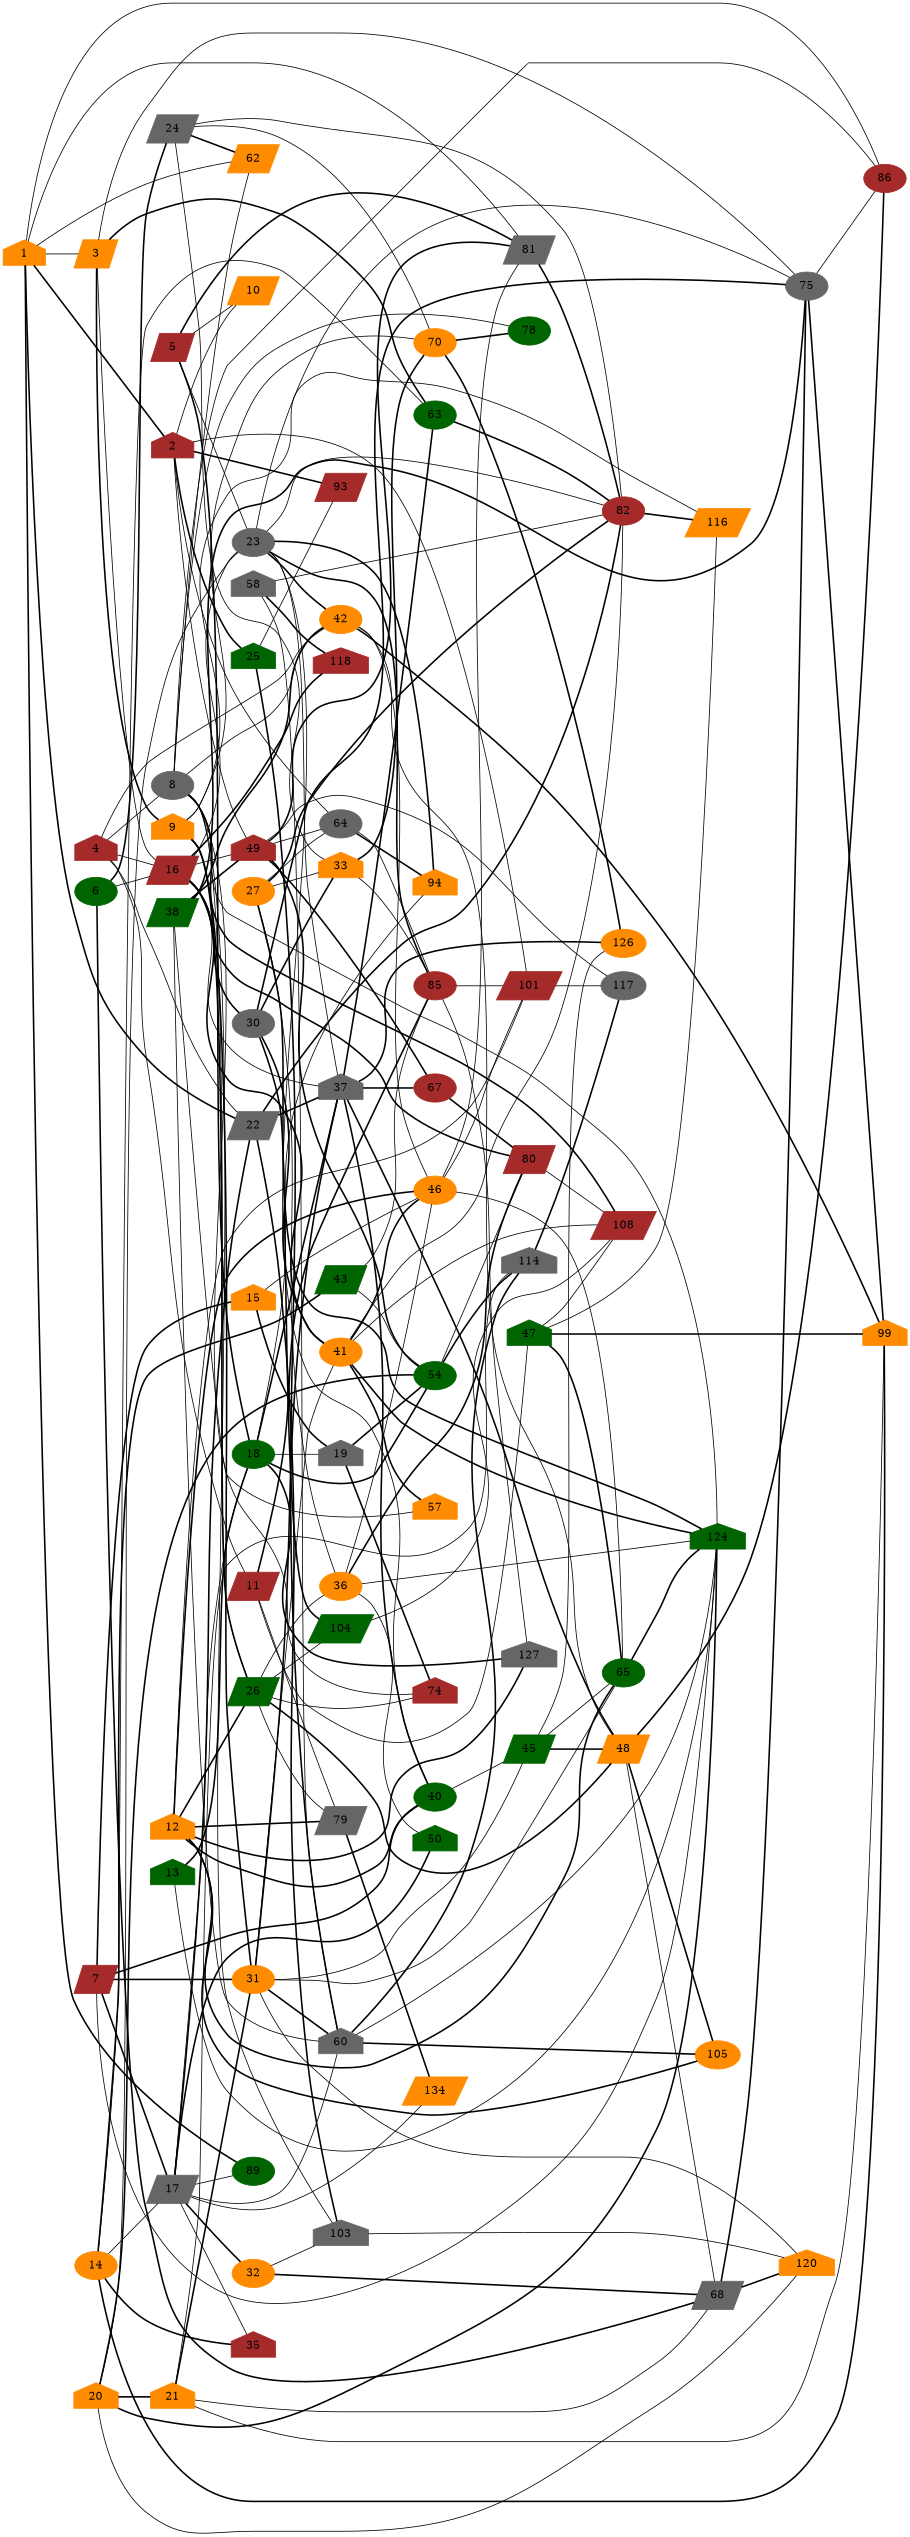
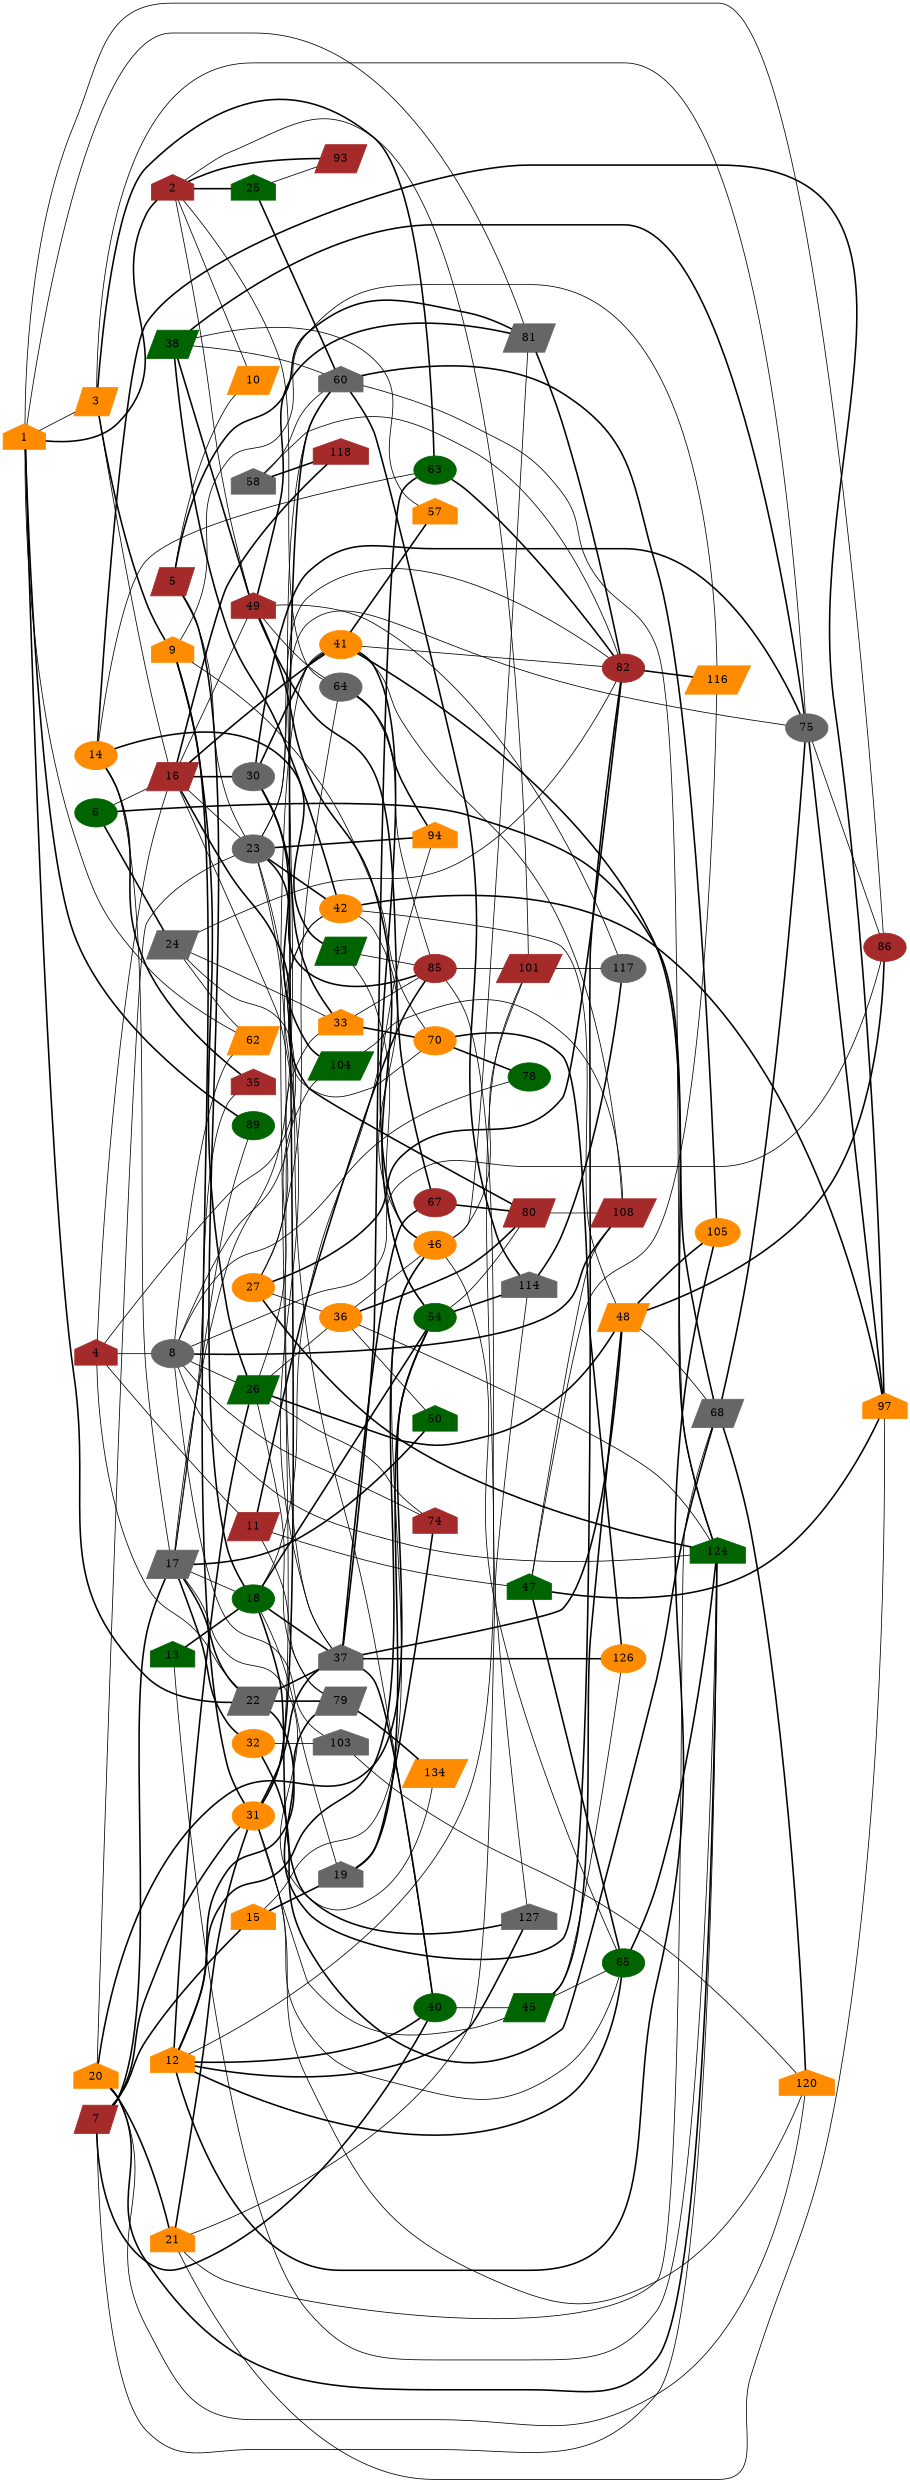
(213, 144) -> (203, 985)
(885, 1334) -> (885, 1407)
(292, 1708) -> (302, 1701)
